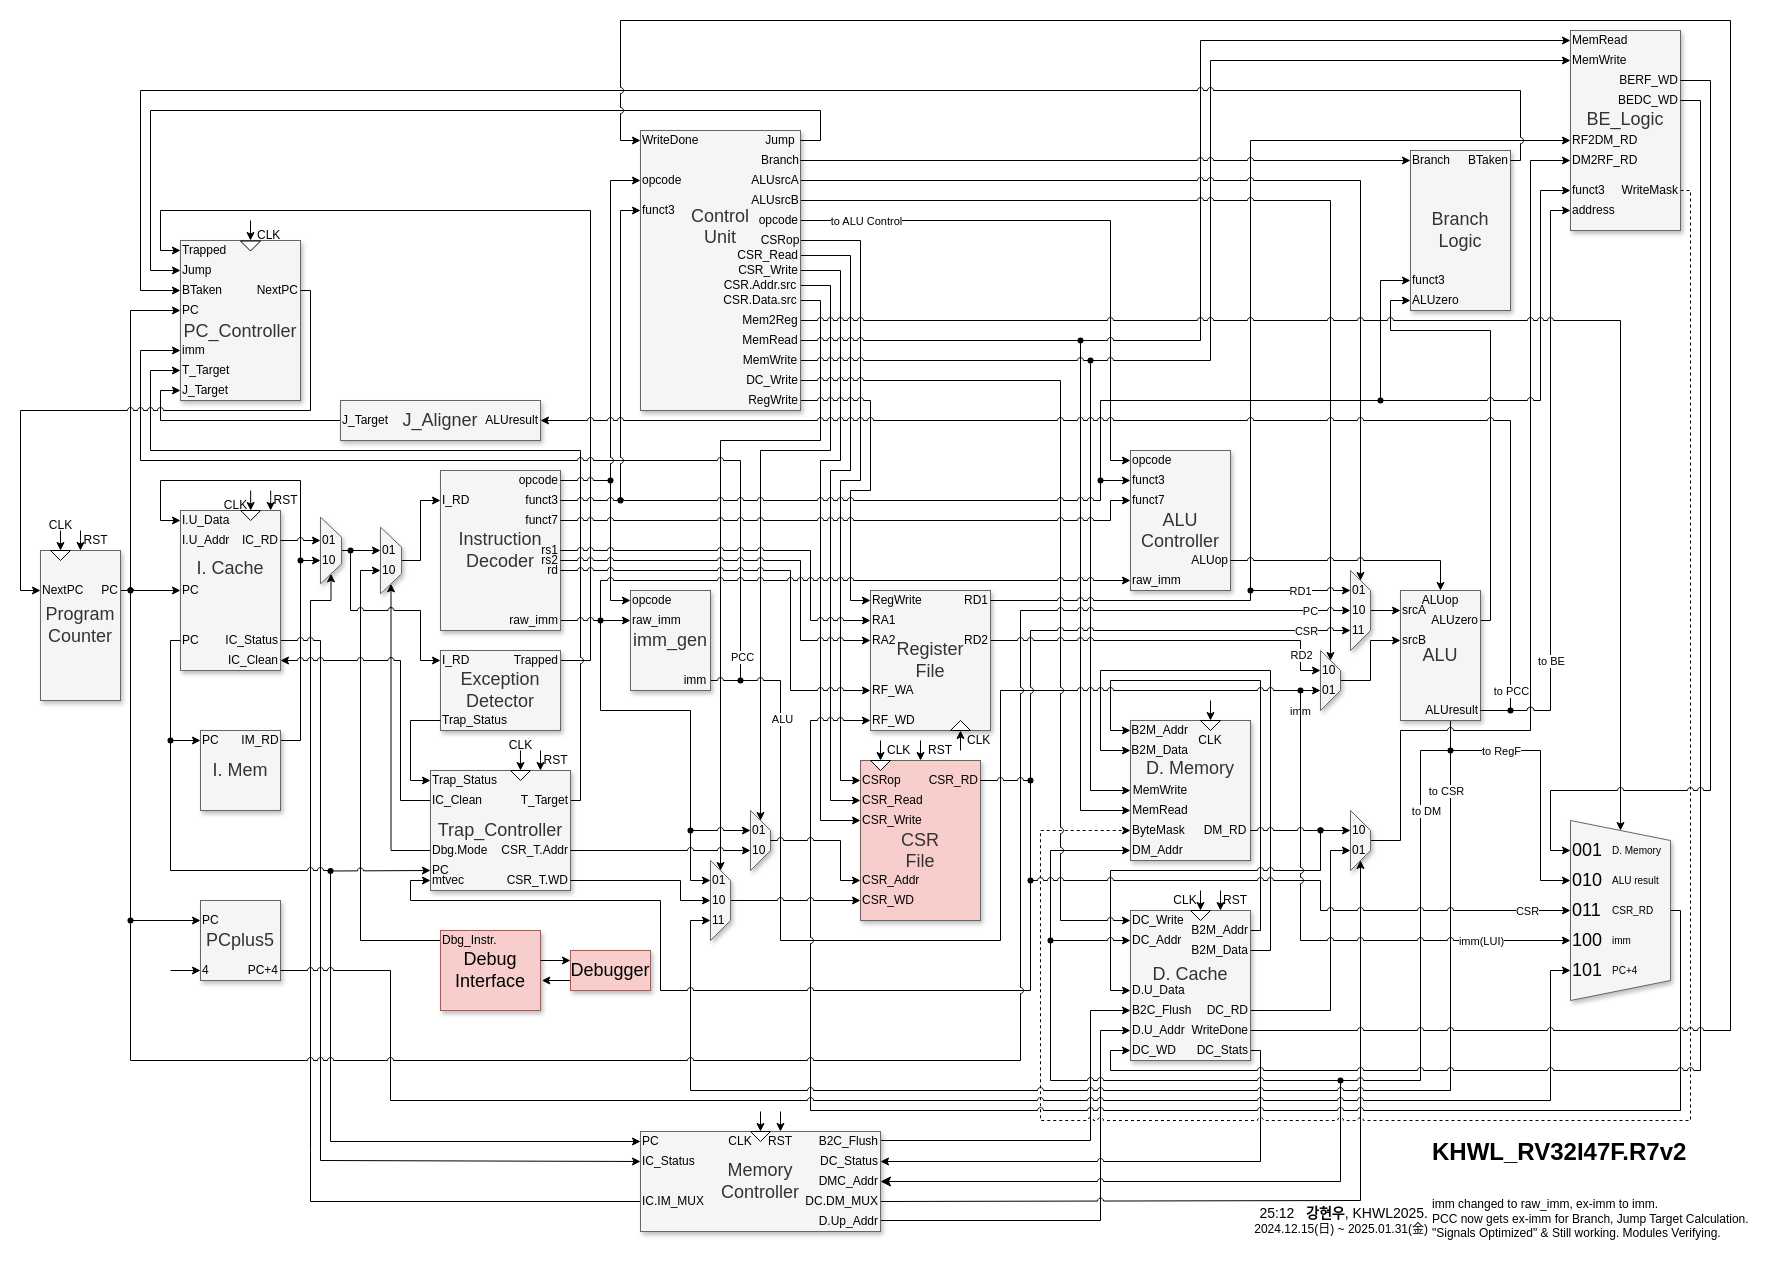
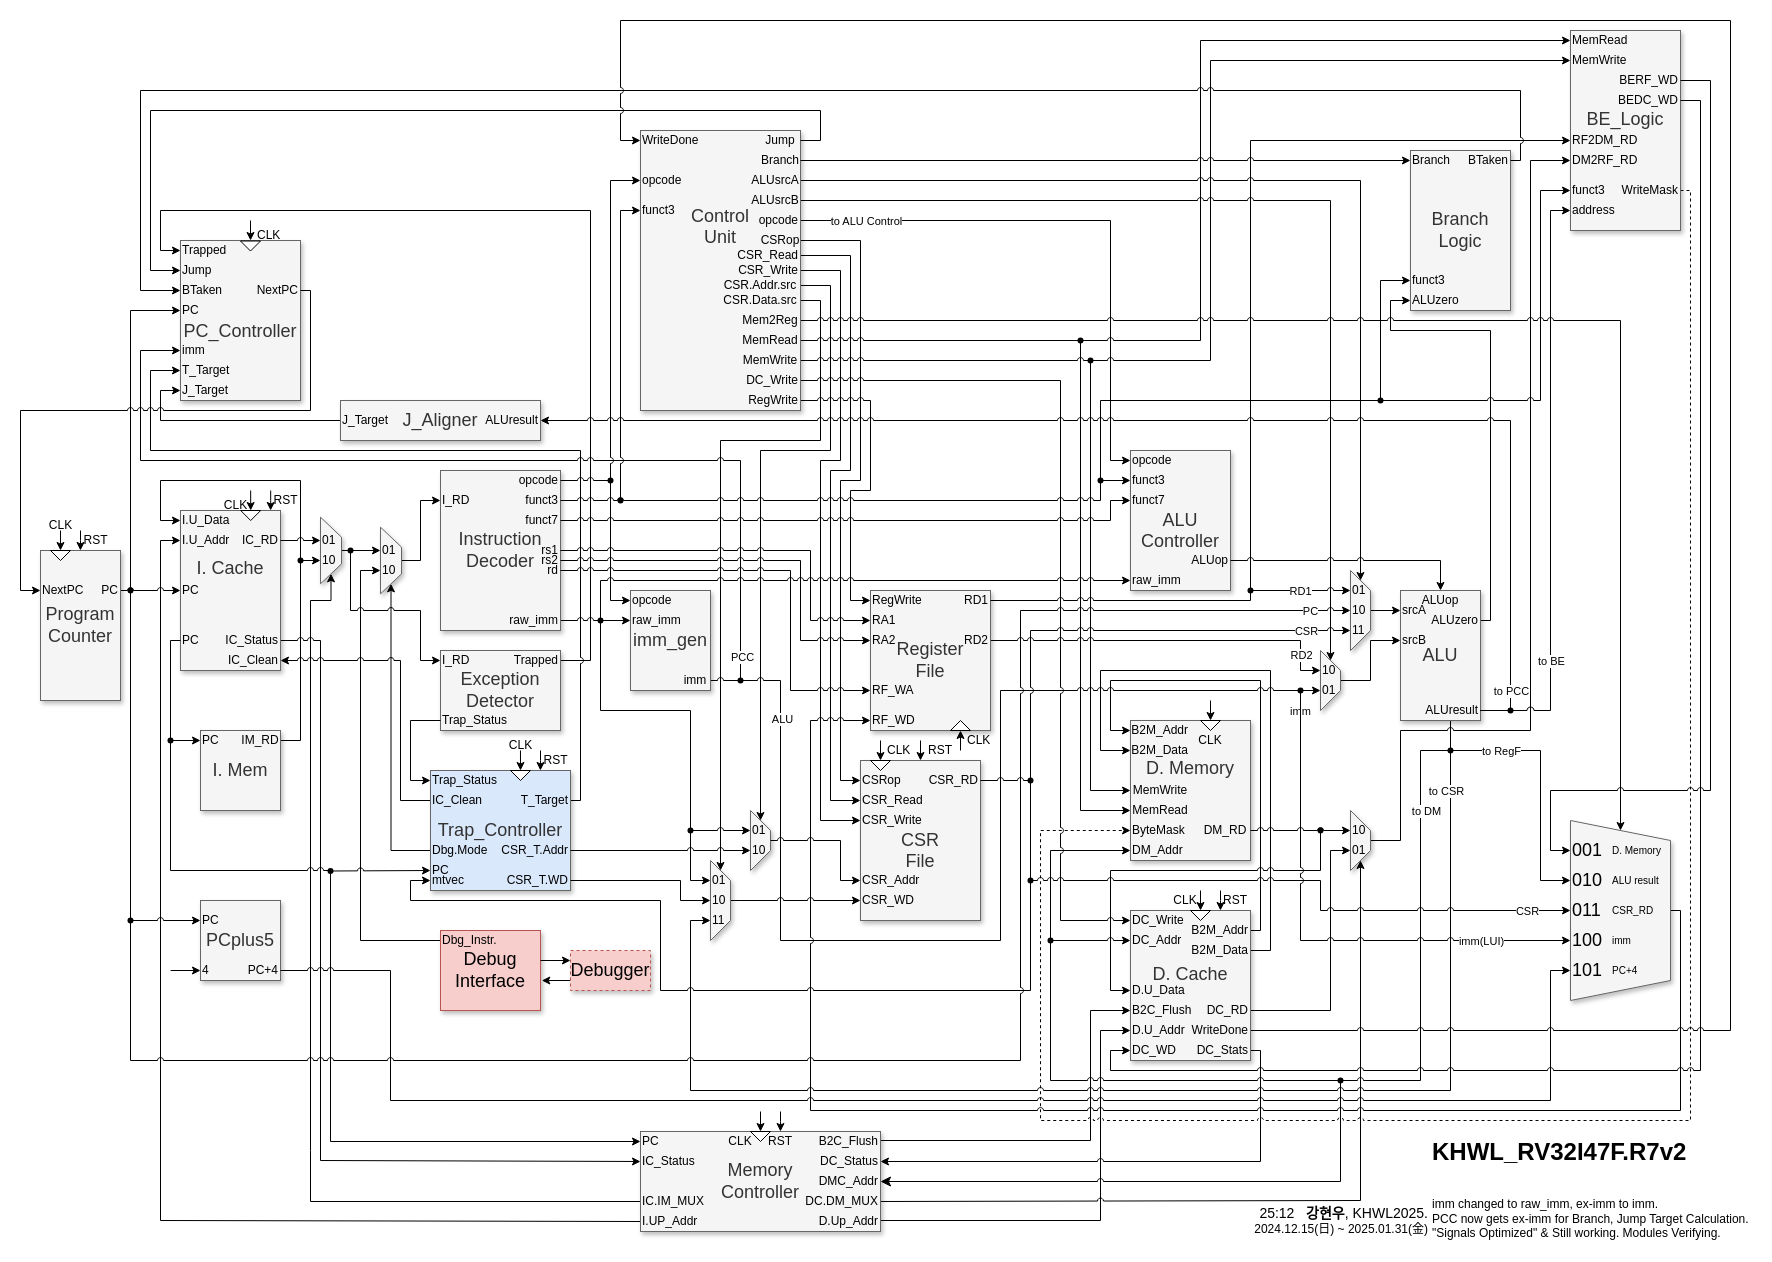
(501, 831) -> (501, 831)
(921, 841) -> (921, 841)
(611, 971) -> (611, 971)
none -> (161, 1115)
none -> (671, 1222)
